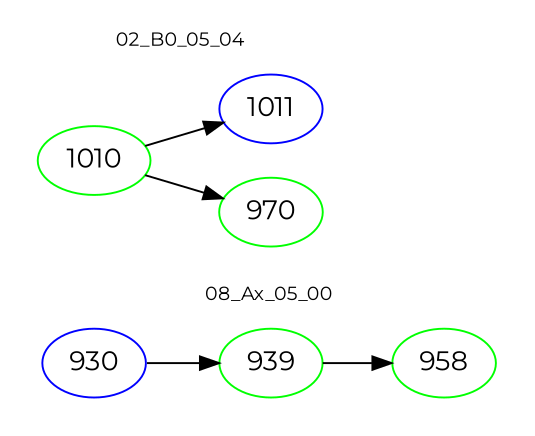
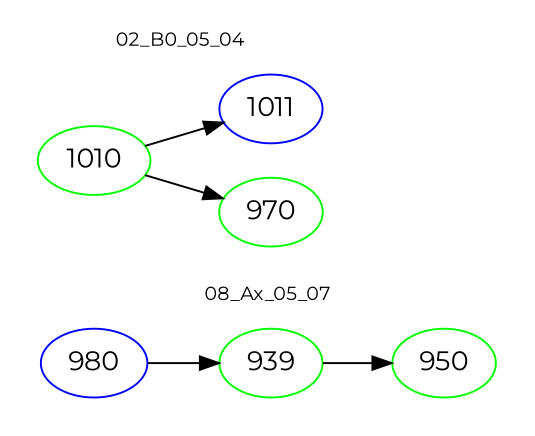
(269, 295) -> (268, 295)
(94, 363) -> (94, 363)
(444, 363) -> (444, 363)
